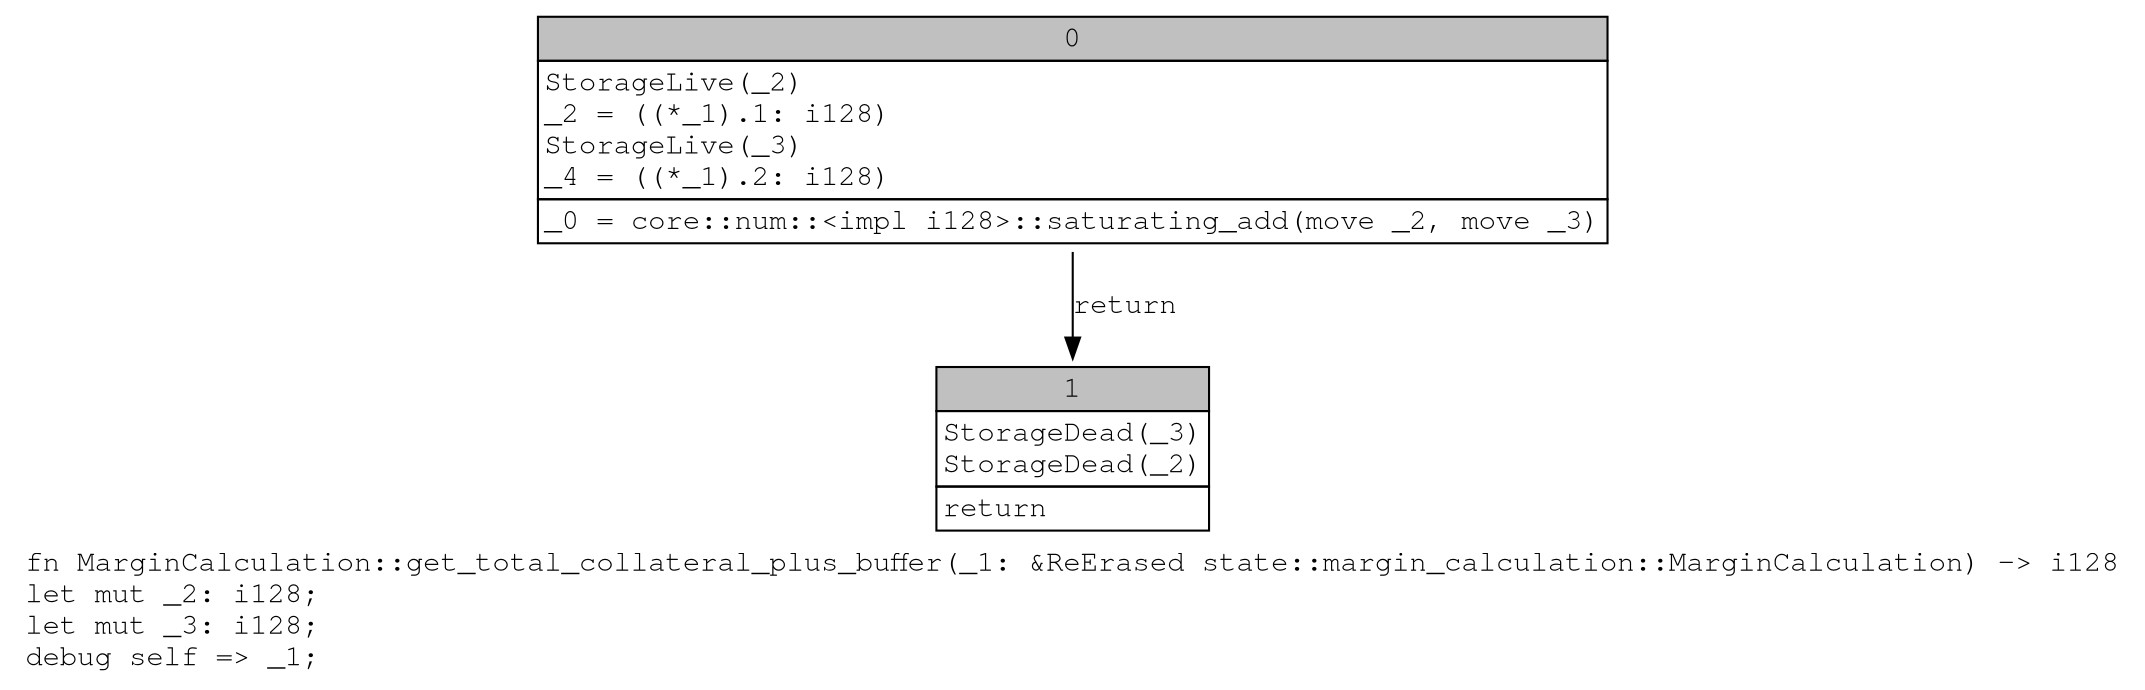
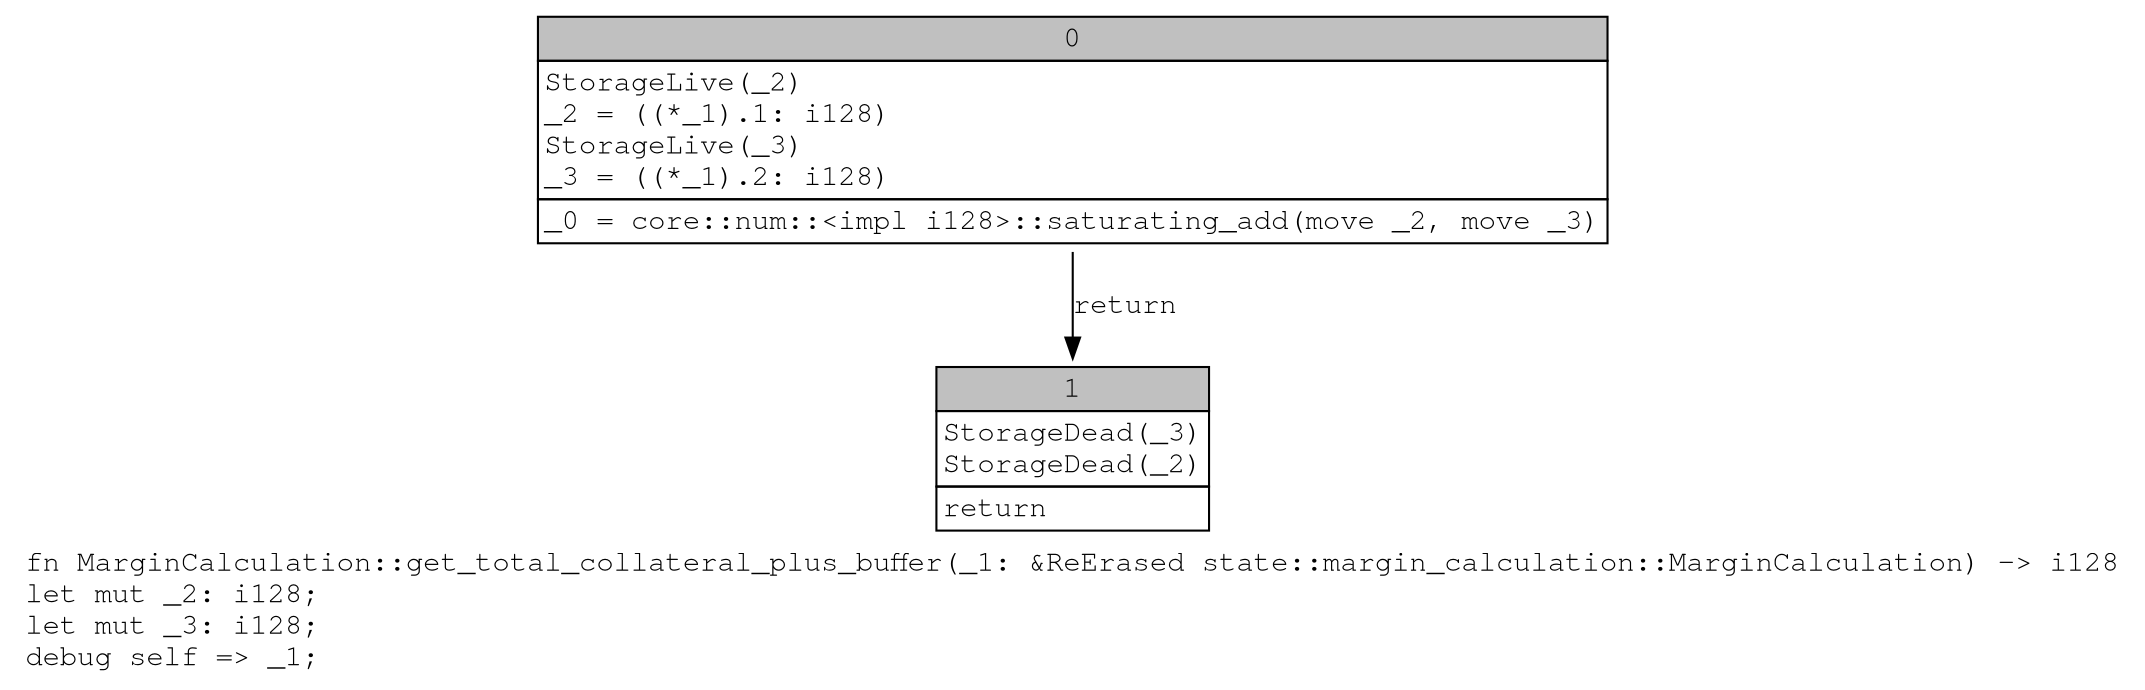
(718, 176) -> (718, 176)
